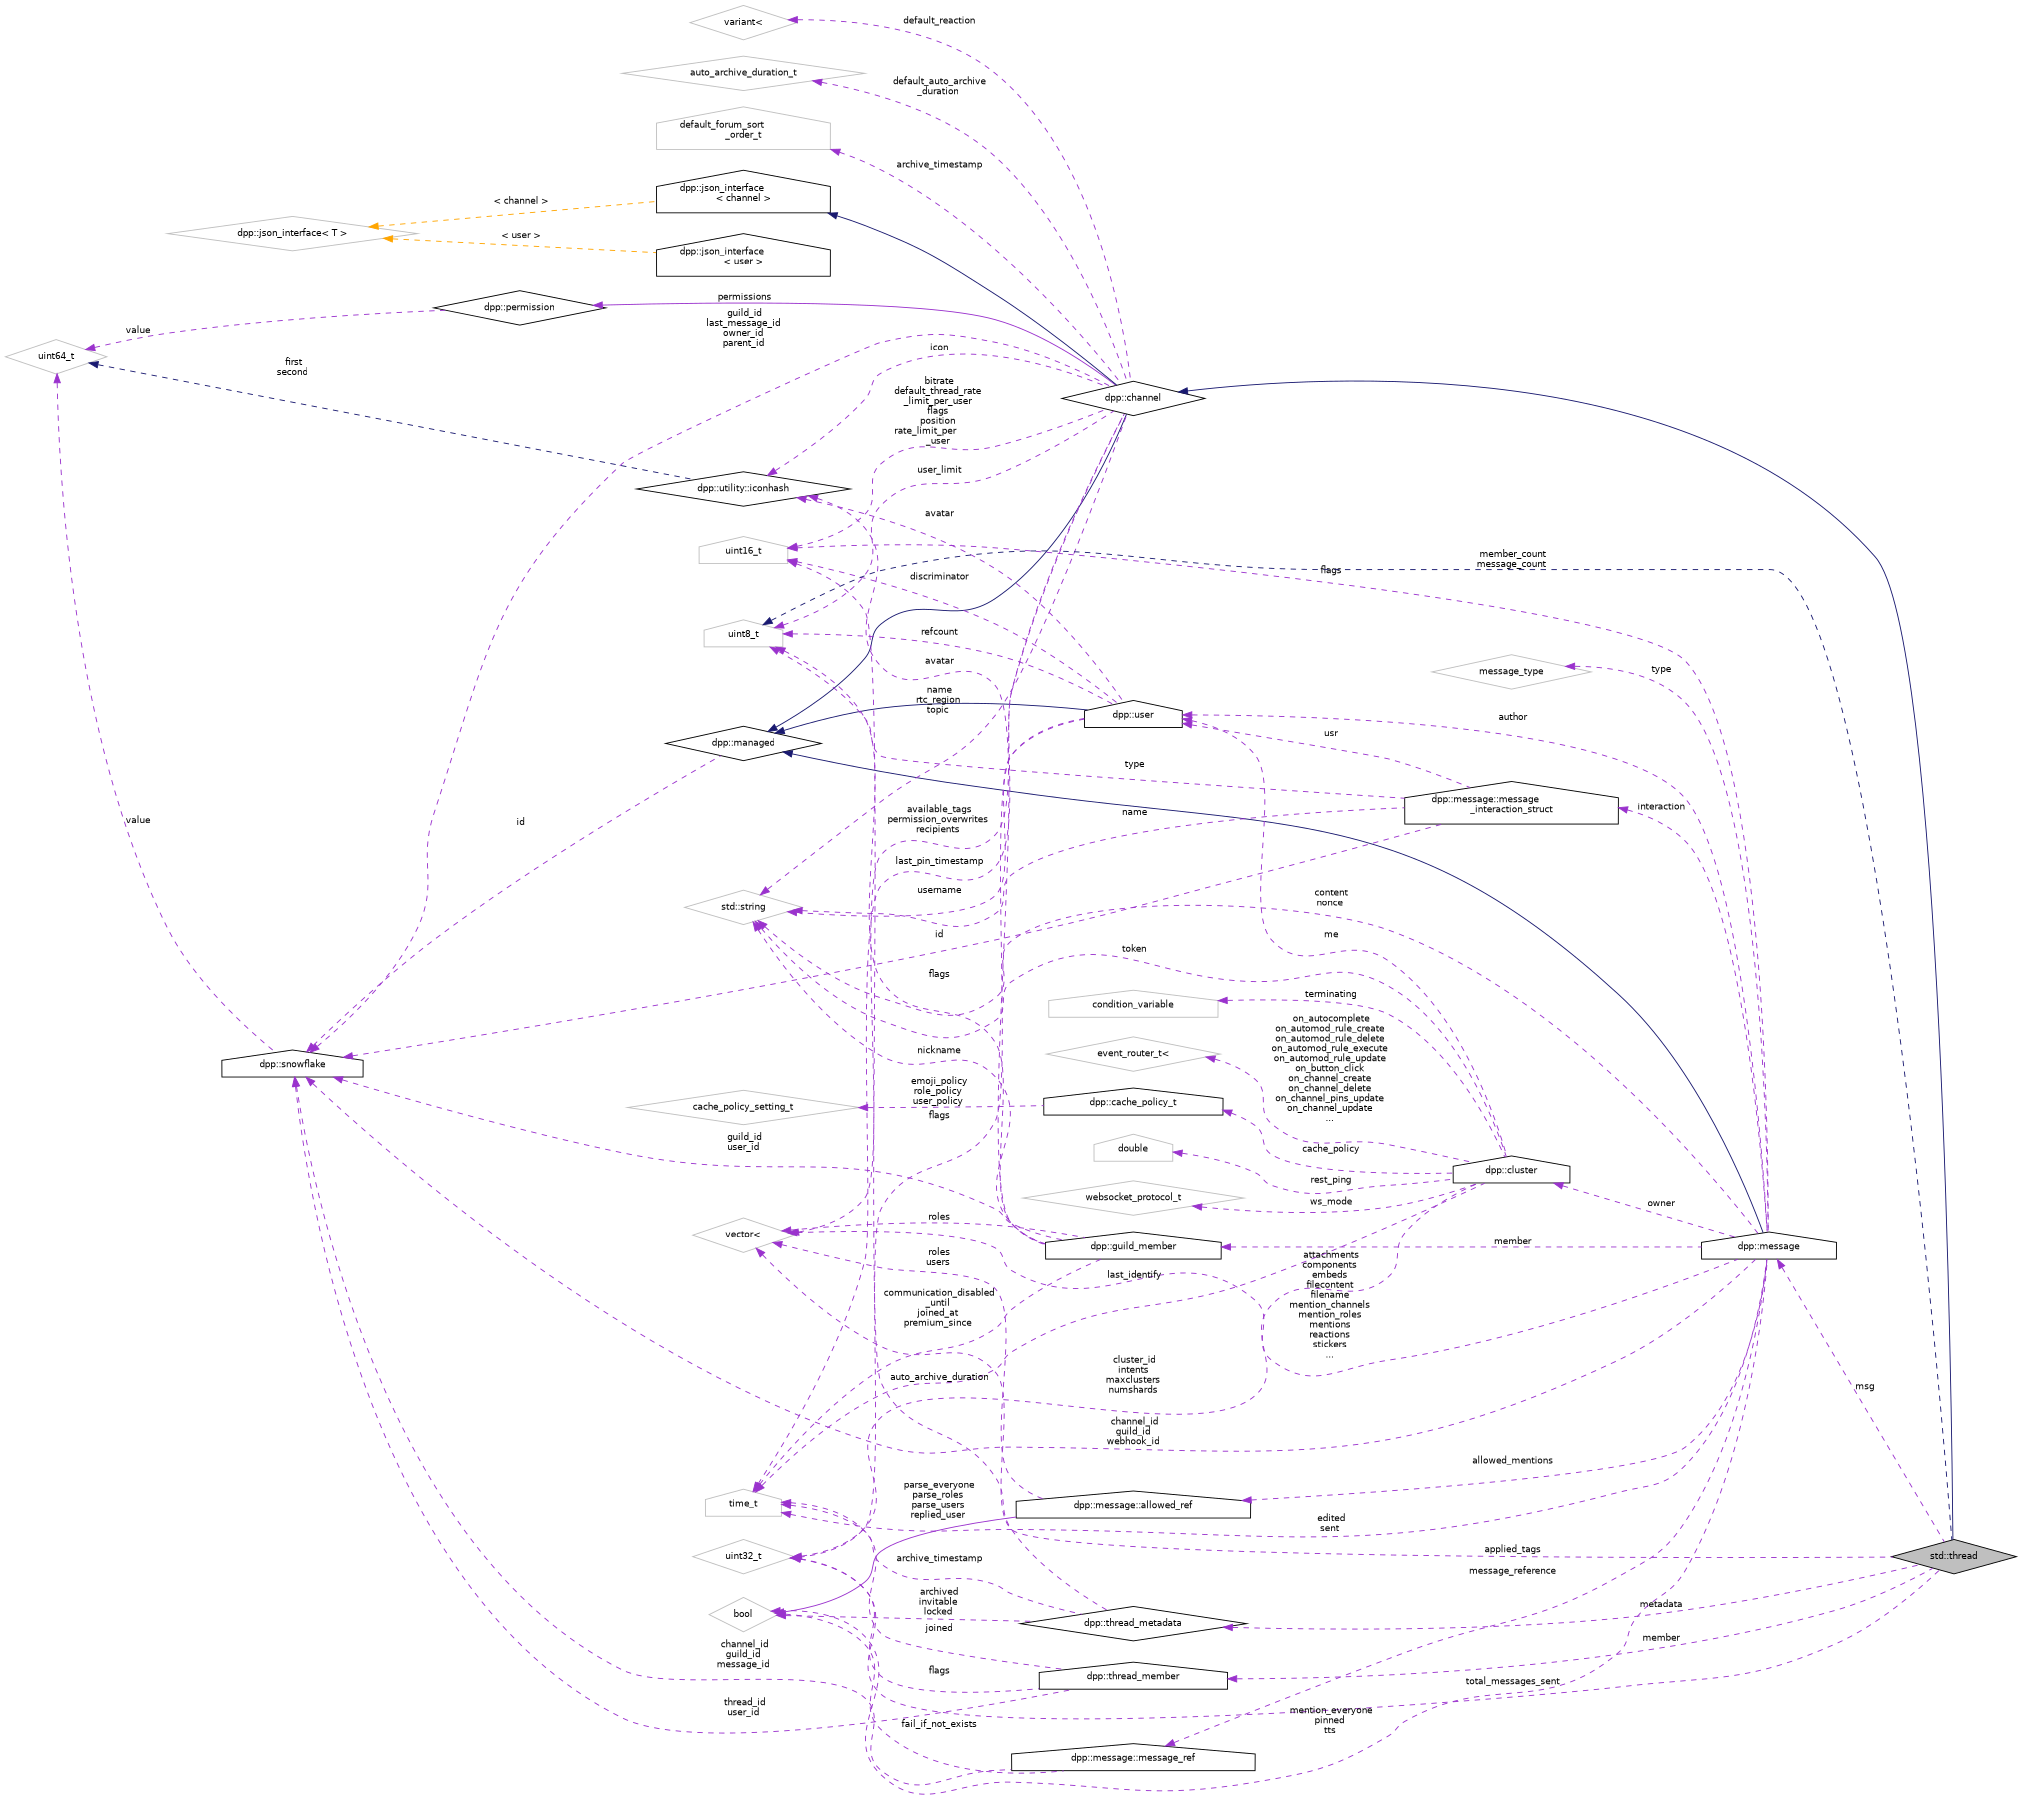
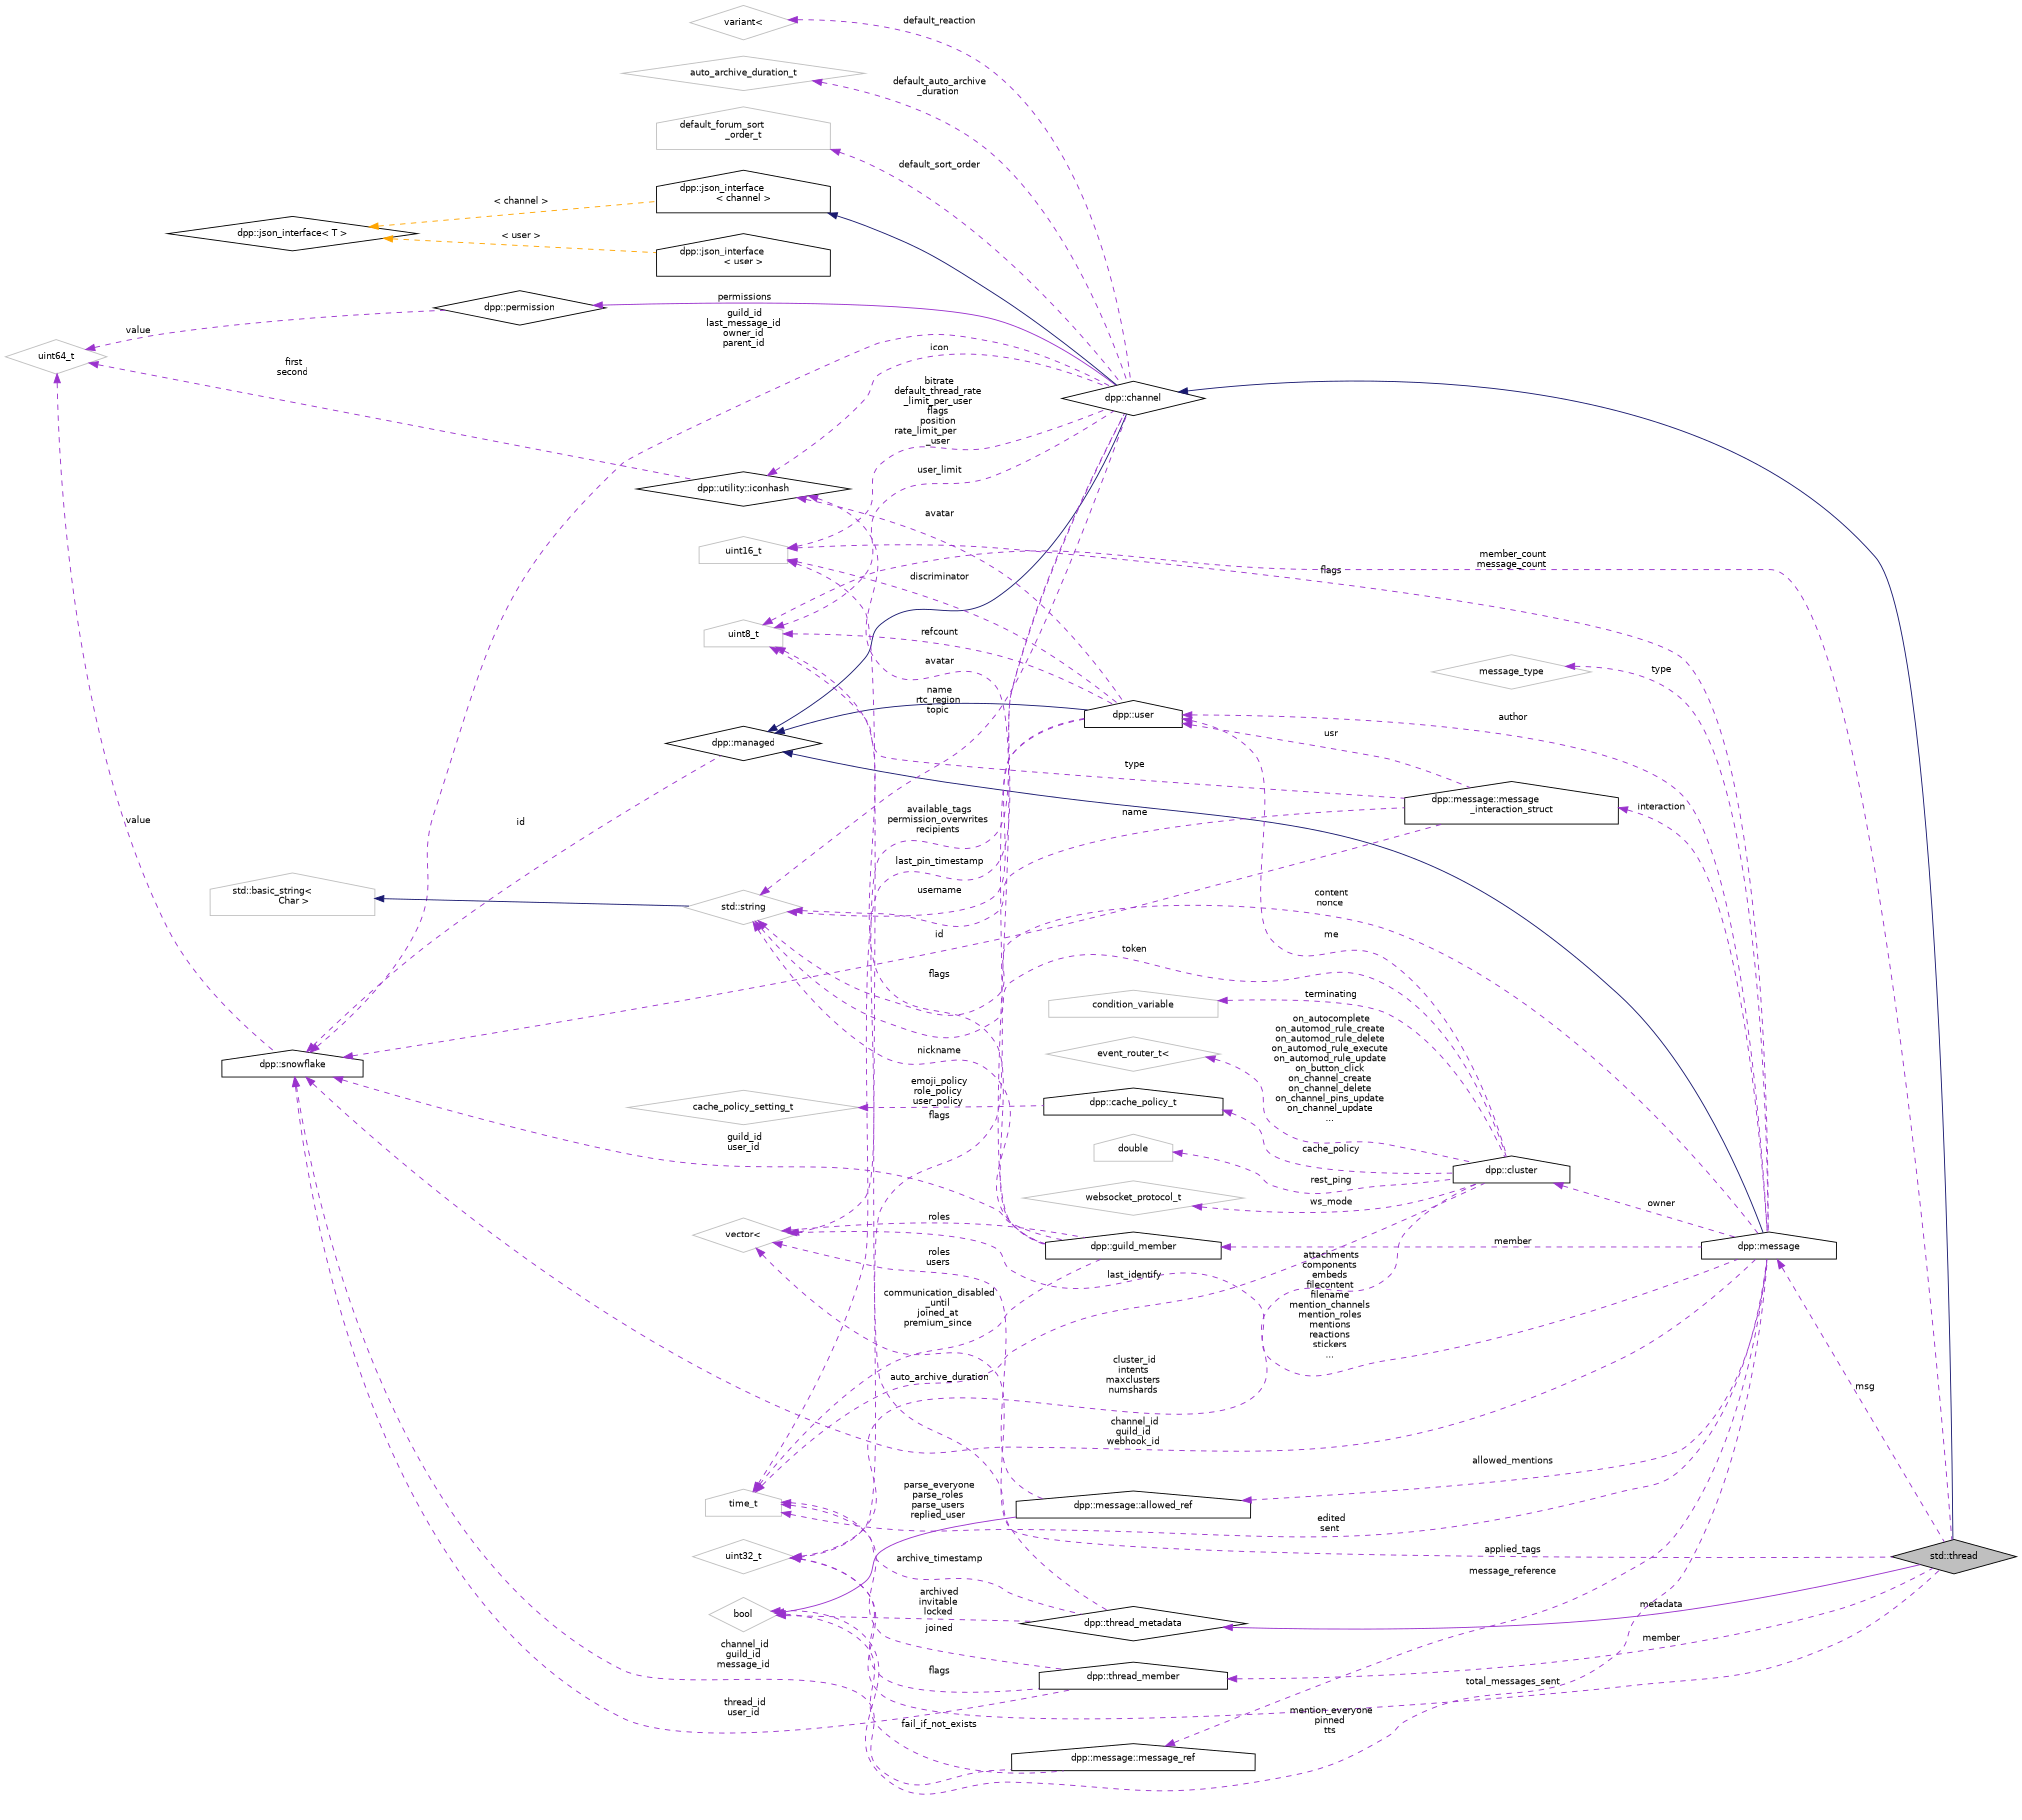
(938, 165) -> (938, 165)
(292, 234) -> (292, 234)
(396, 422) -> (396, 422)
(1764, 570) -> (1764, 570)
none -> (292, 897)
(1579, 1621) -> (1579, 1621)
